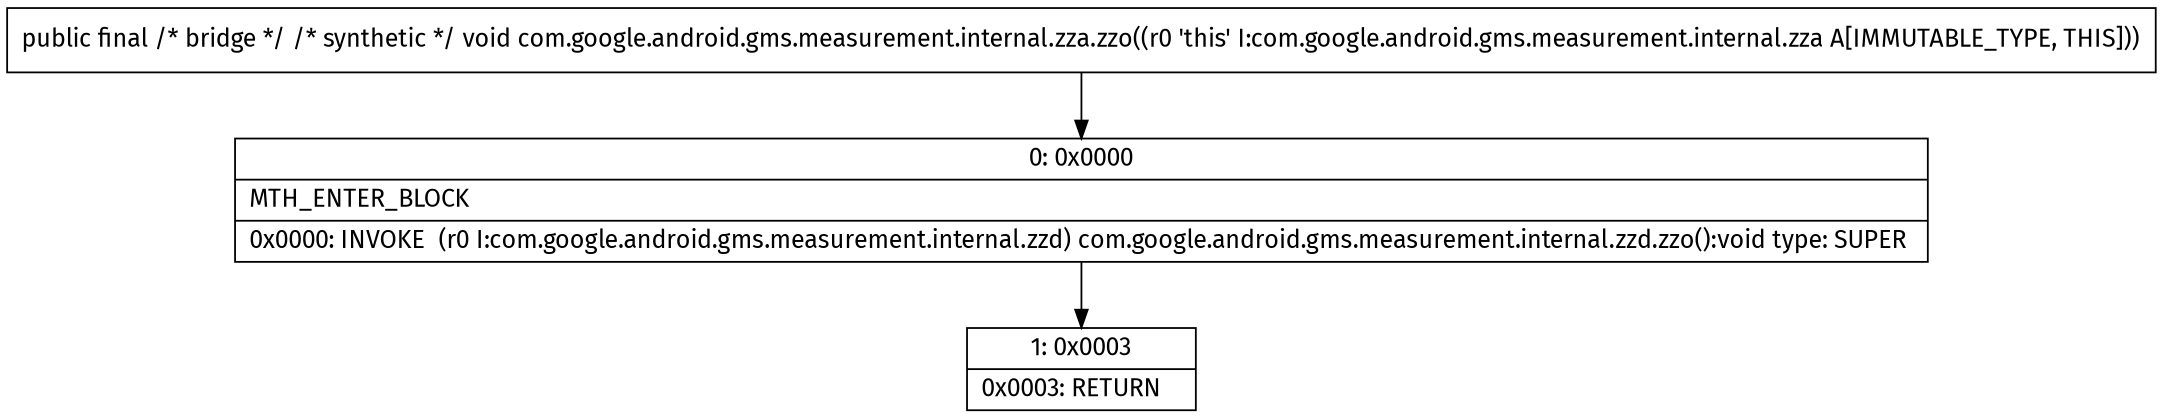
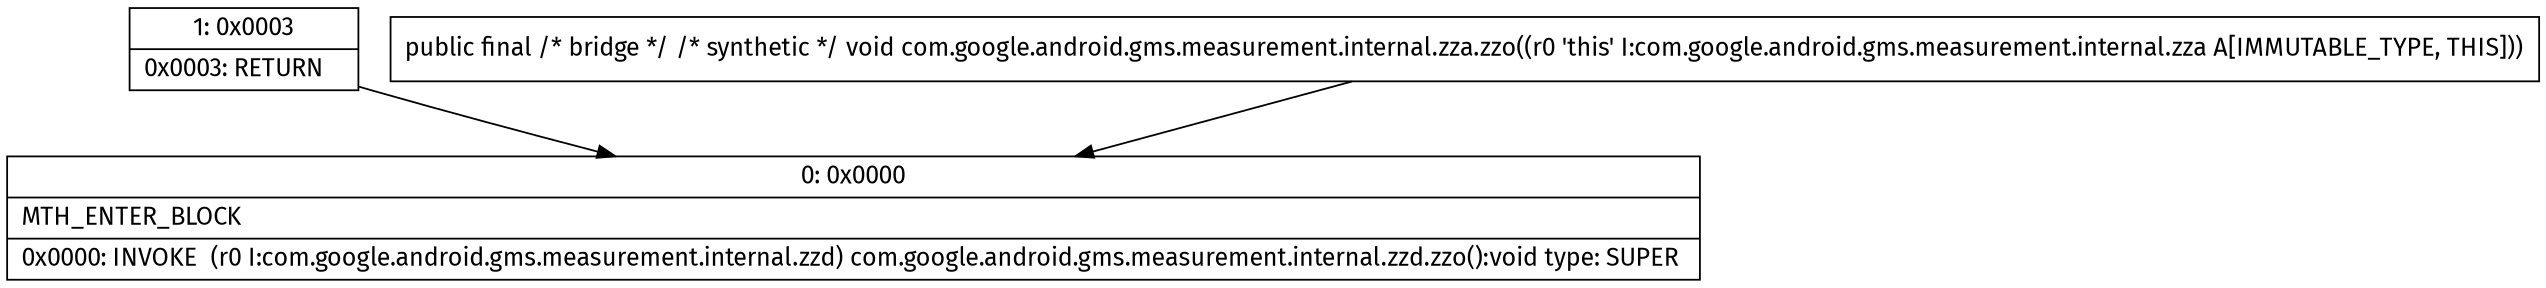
(1081, 286) -> (478, 120)
